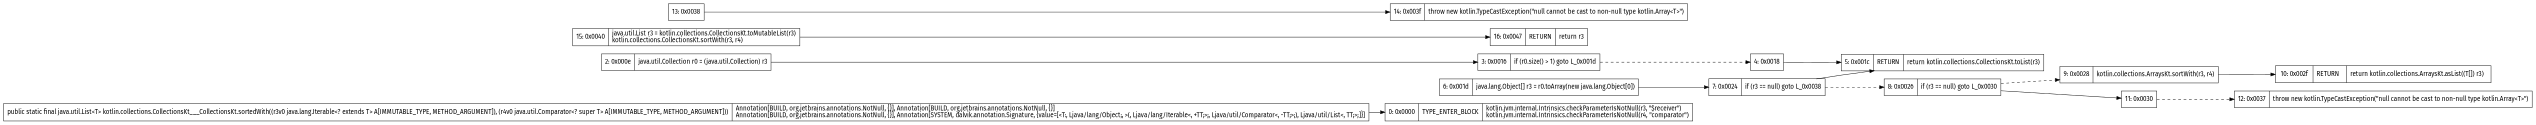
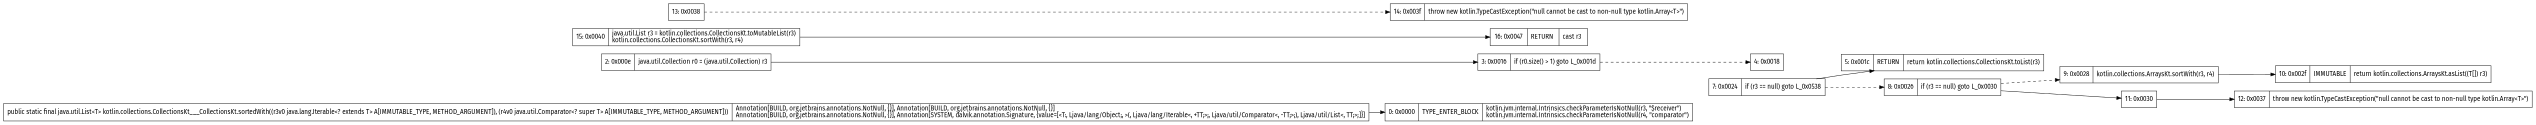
(1045, 12) -> (1045, 12)
(1572, 37) -> (1572, 37)
(1810, 62) -> none
(2328, 74) -> (2330, 74)
(1539, 87) -> none
(1783, 87) -> (1783, 87)
(2193, 99) -> (2193, 99)
